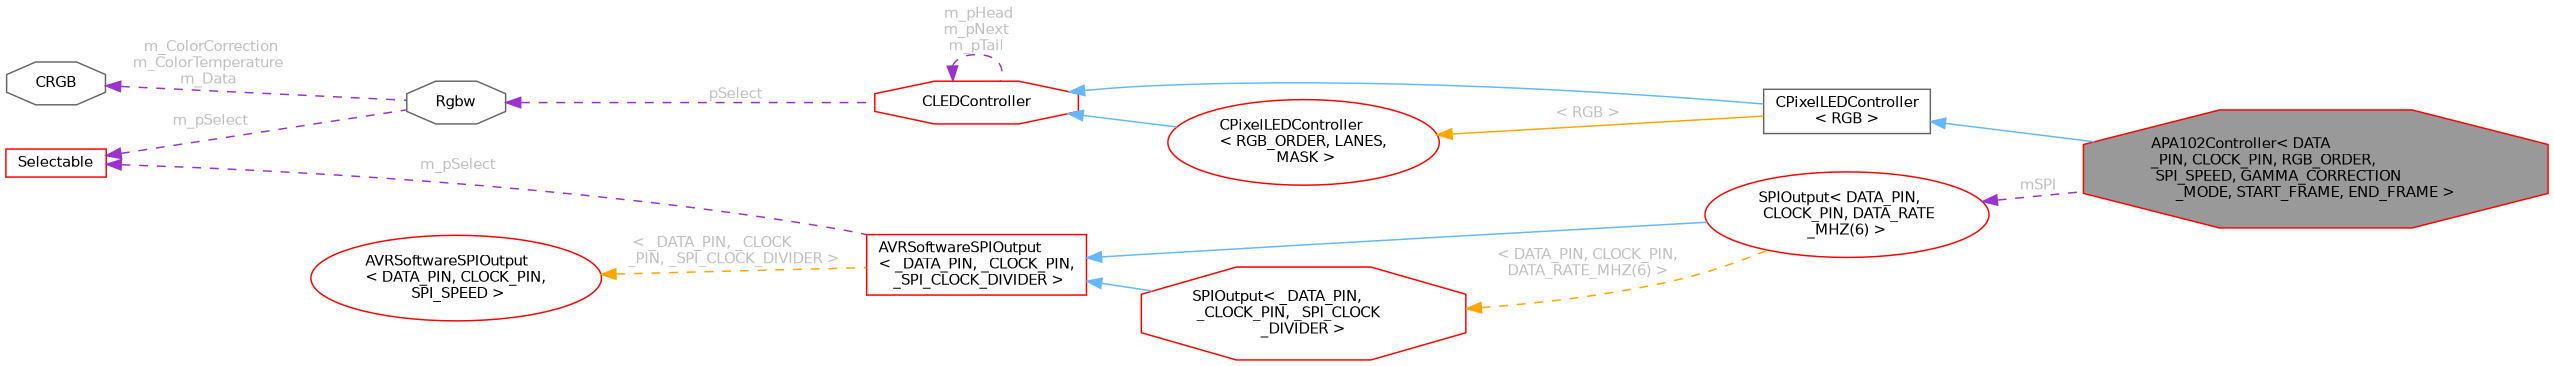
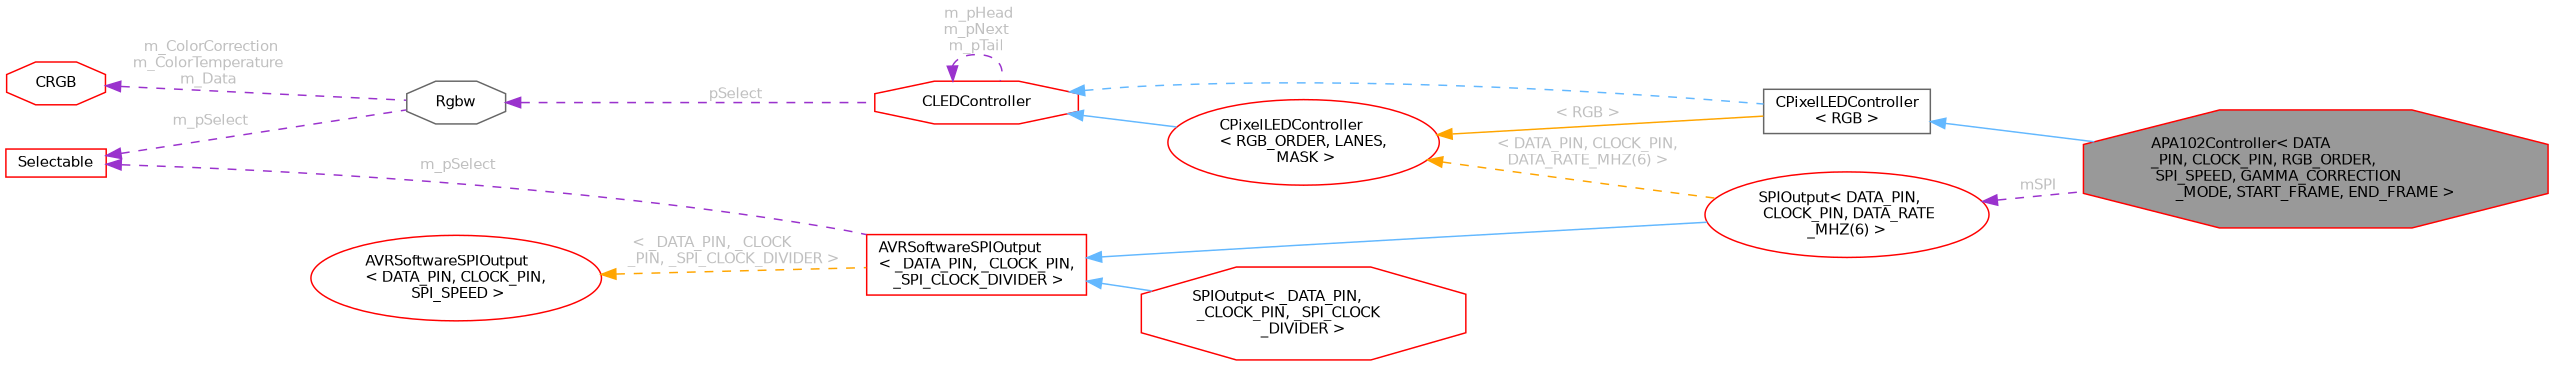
(56, 83) -> (56, 83)
(1424, 85) -> (1424, 85)
(1627, 290) -> (1579, 180)
